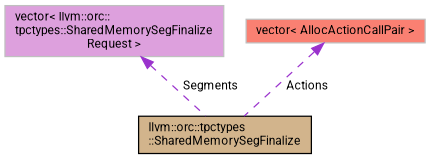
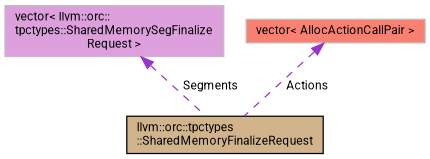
(225, 135) -> (225, 135)
